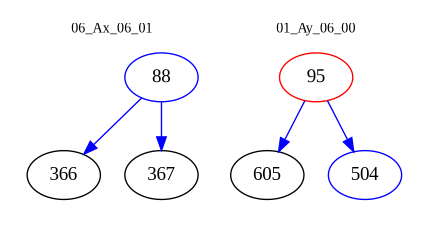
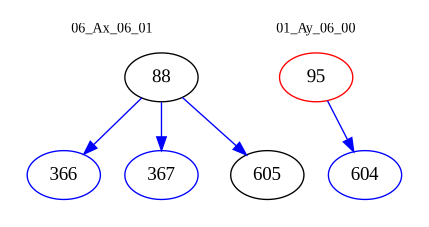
(161, 77) -> (161, 77)
(295, 120) -> (200, 113)
(64, 175) -> (64, 175)
(161, 175) -> (161, 175)
(365, 175) -> (365, 175)
